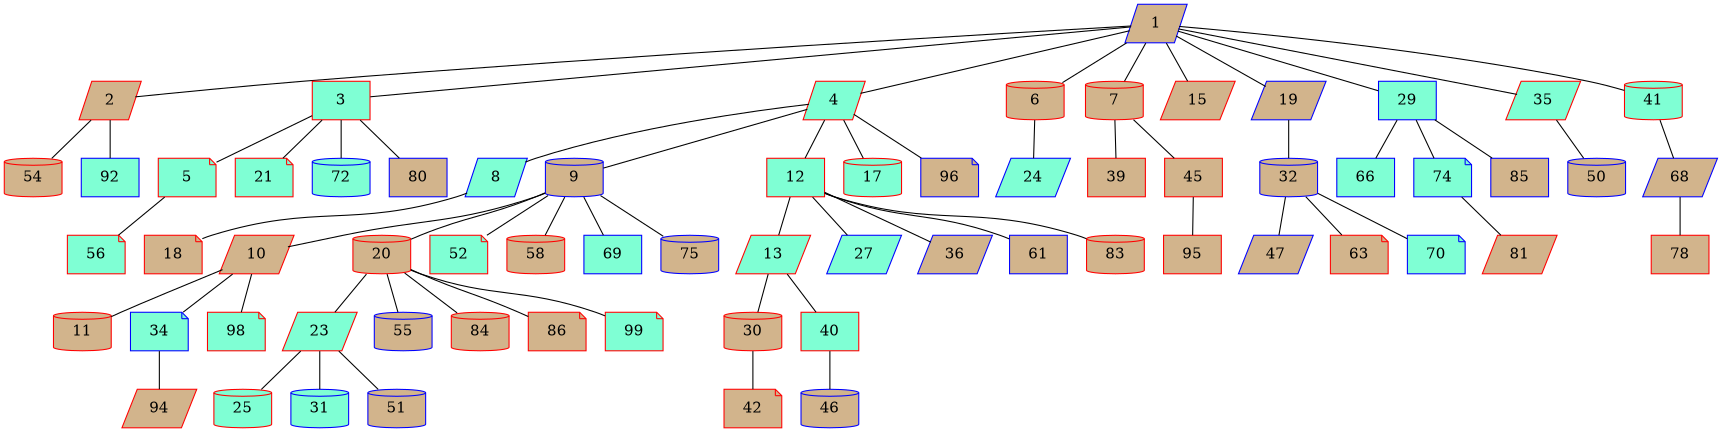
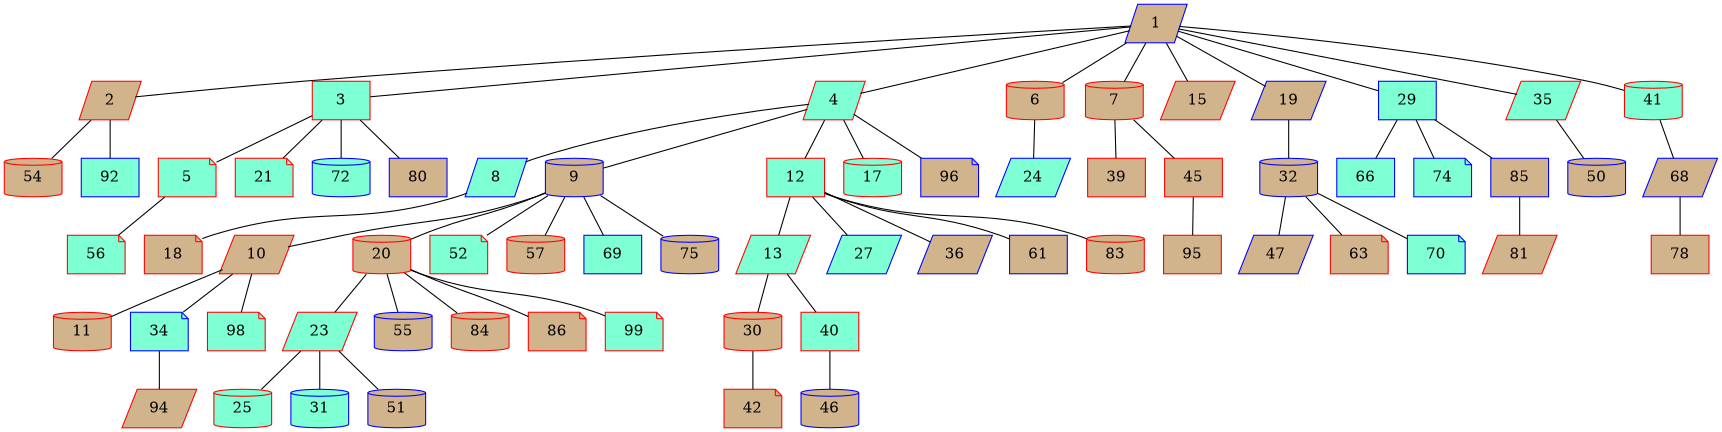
(1481, 216) -> (1520, 216)
(536, 255) -> (536, 255)
